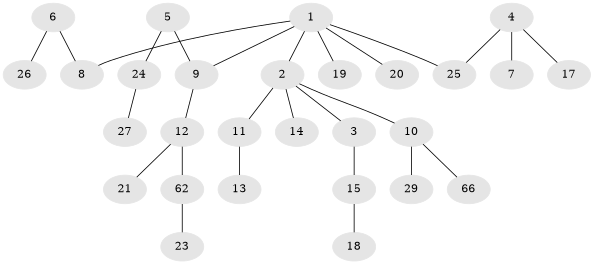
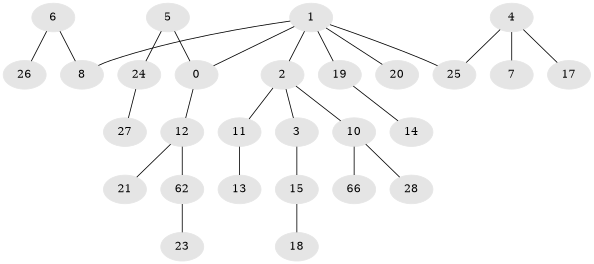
(197, 75) -> (197, 75)
(290, 104) -> (376, 103)
(411, 189) -> (411, 189)
